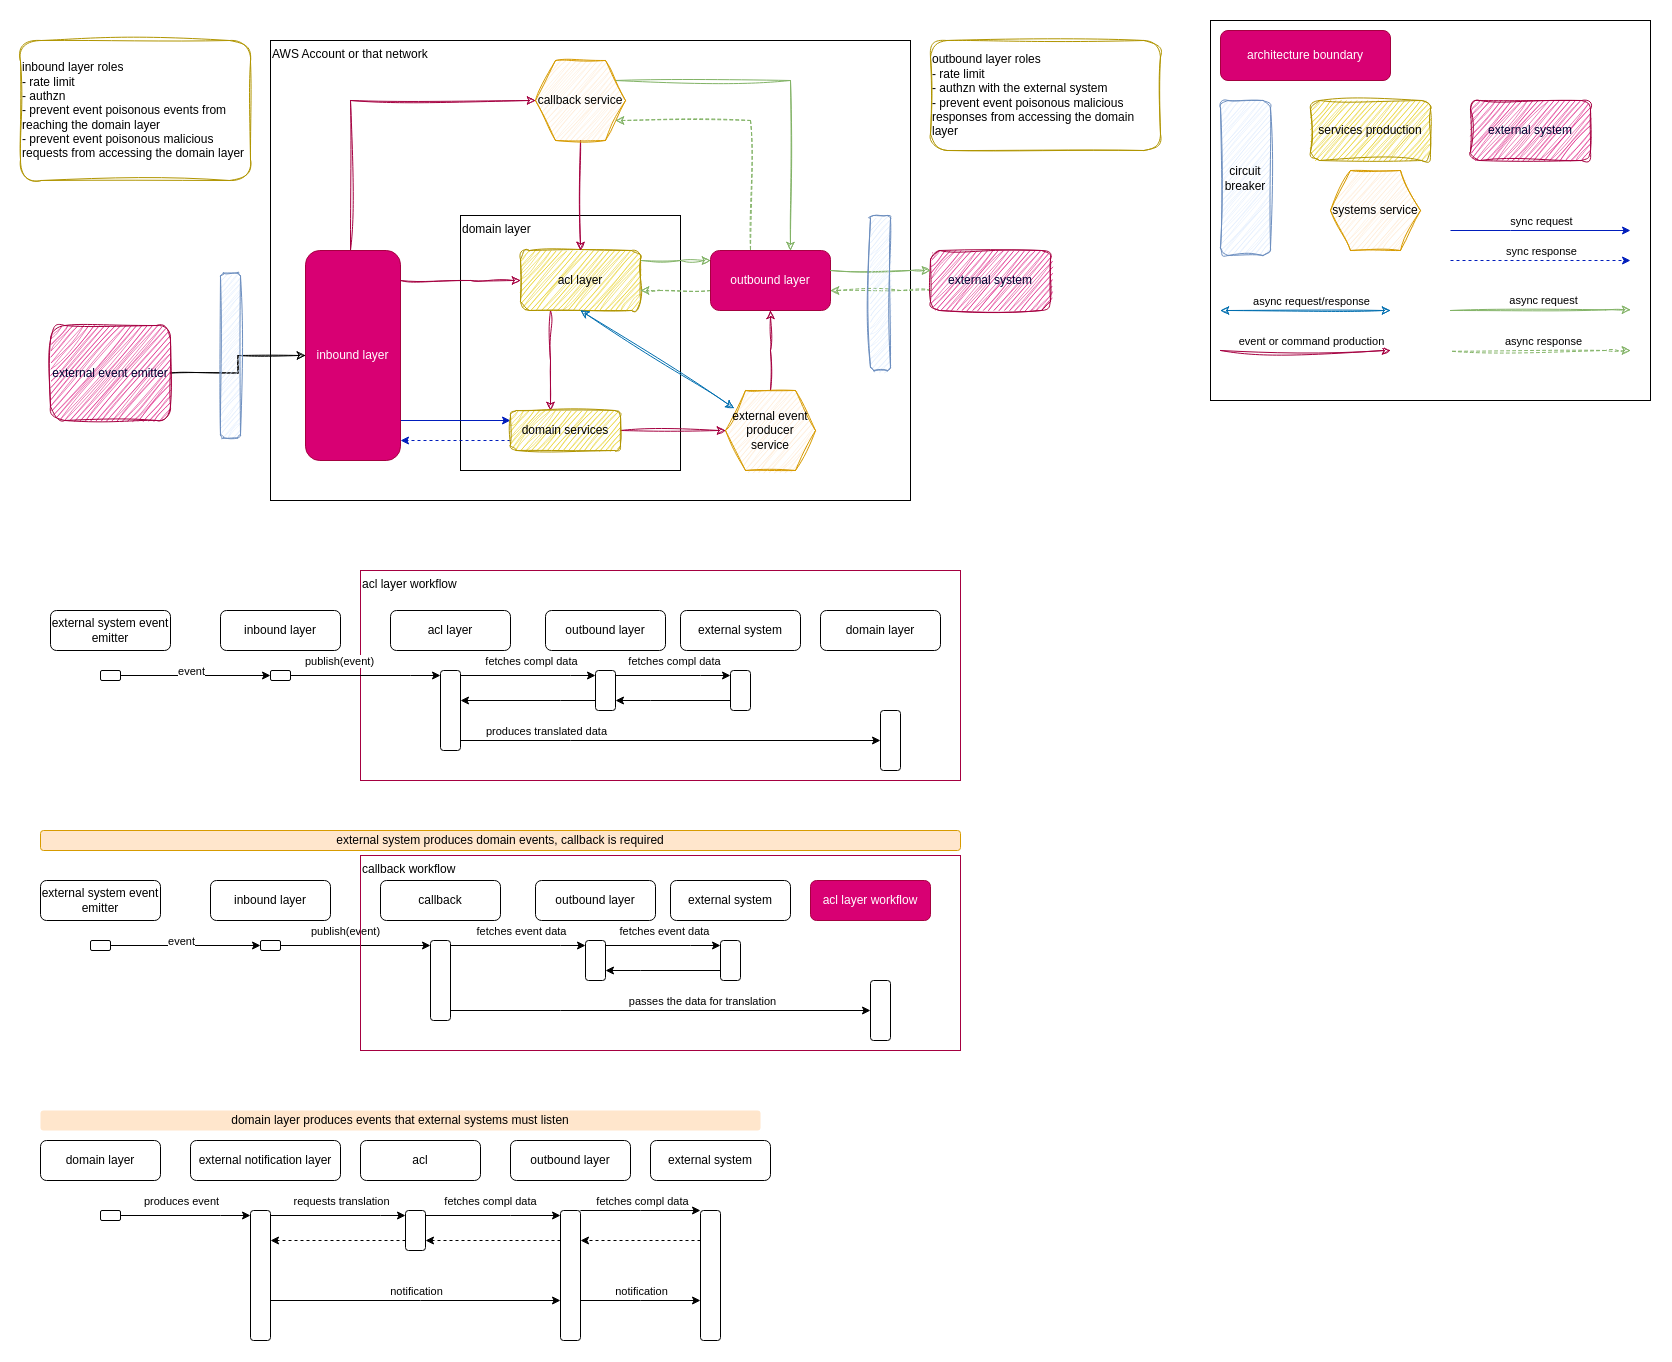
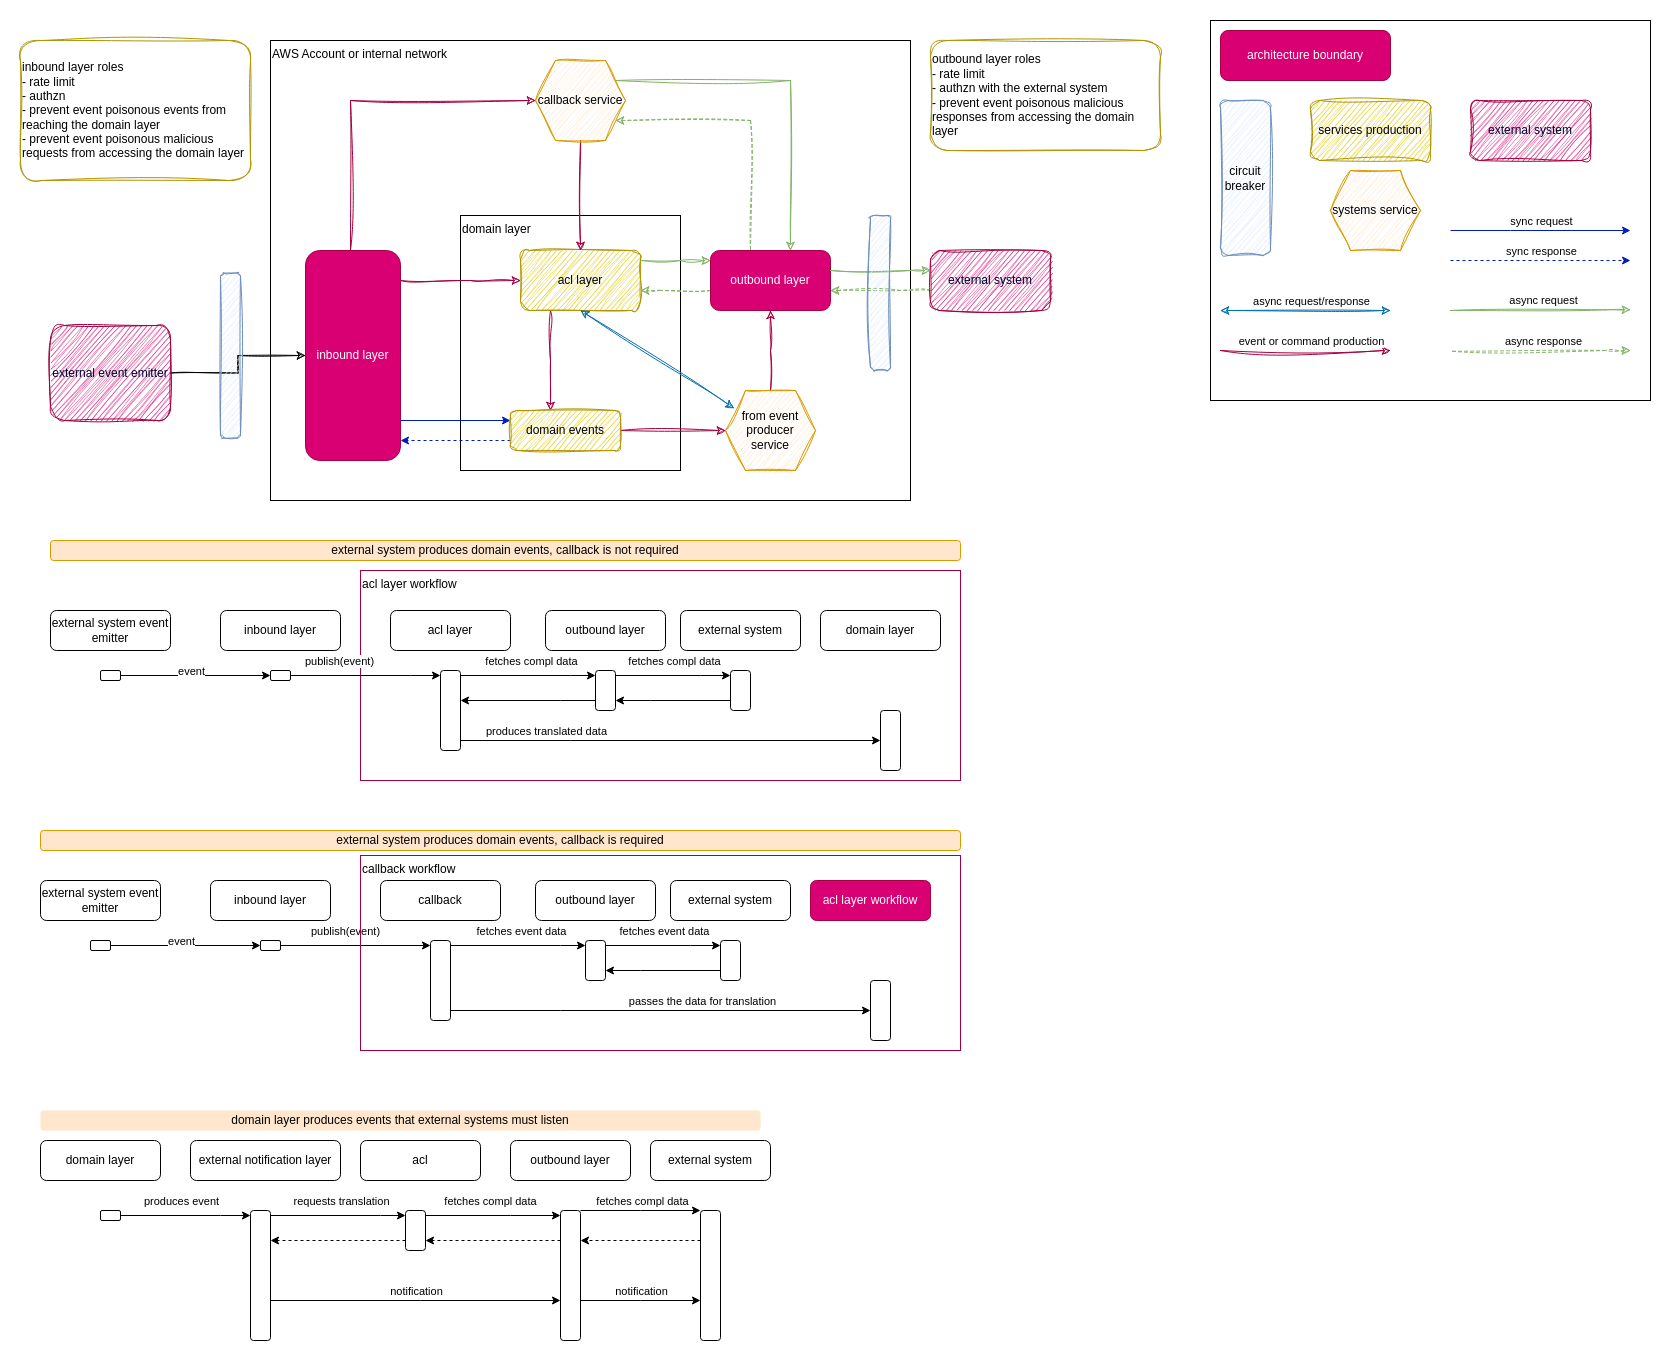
(357, 55) -> (367, 55)
(566, 431) -> (566, 431)
(771, 431) -> (771, 431)
none -> (506, 551)
